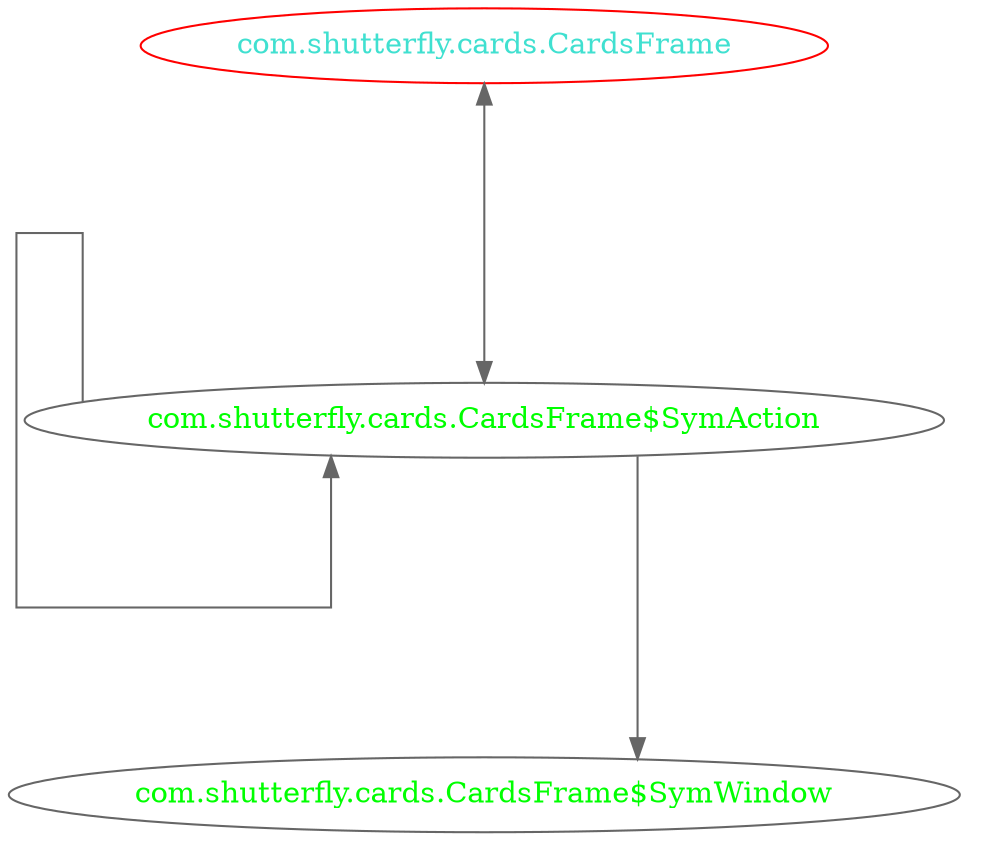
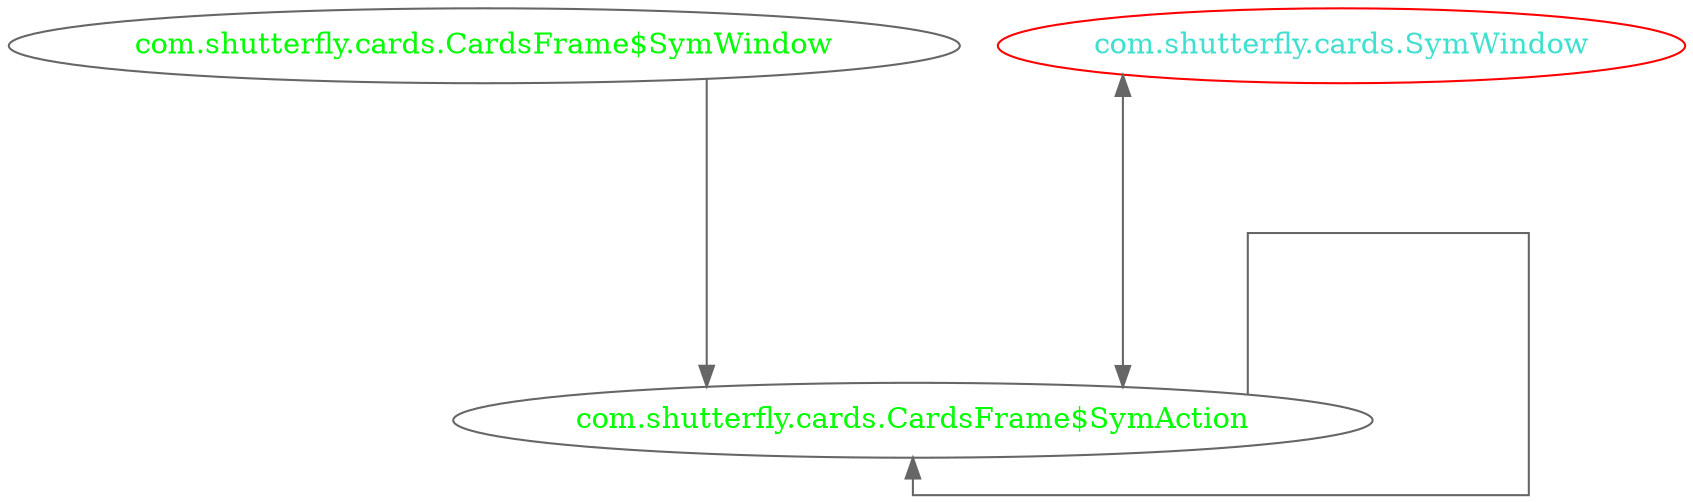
(484, 46) -> (1342, 46)
(638, 597) -> (707, 222)
